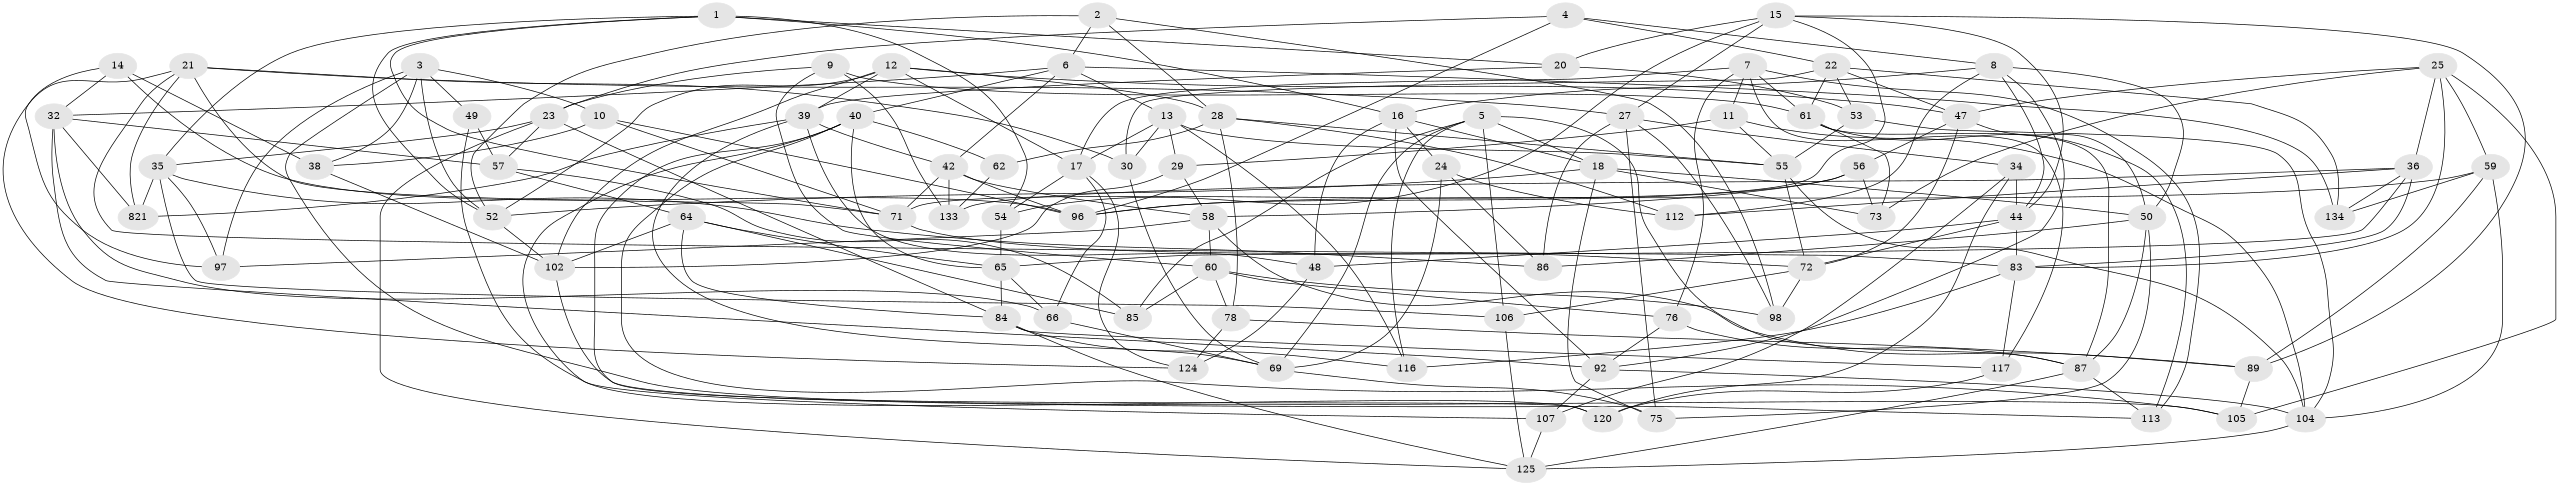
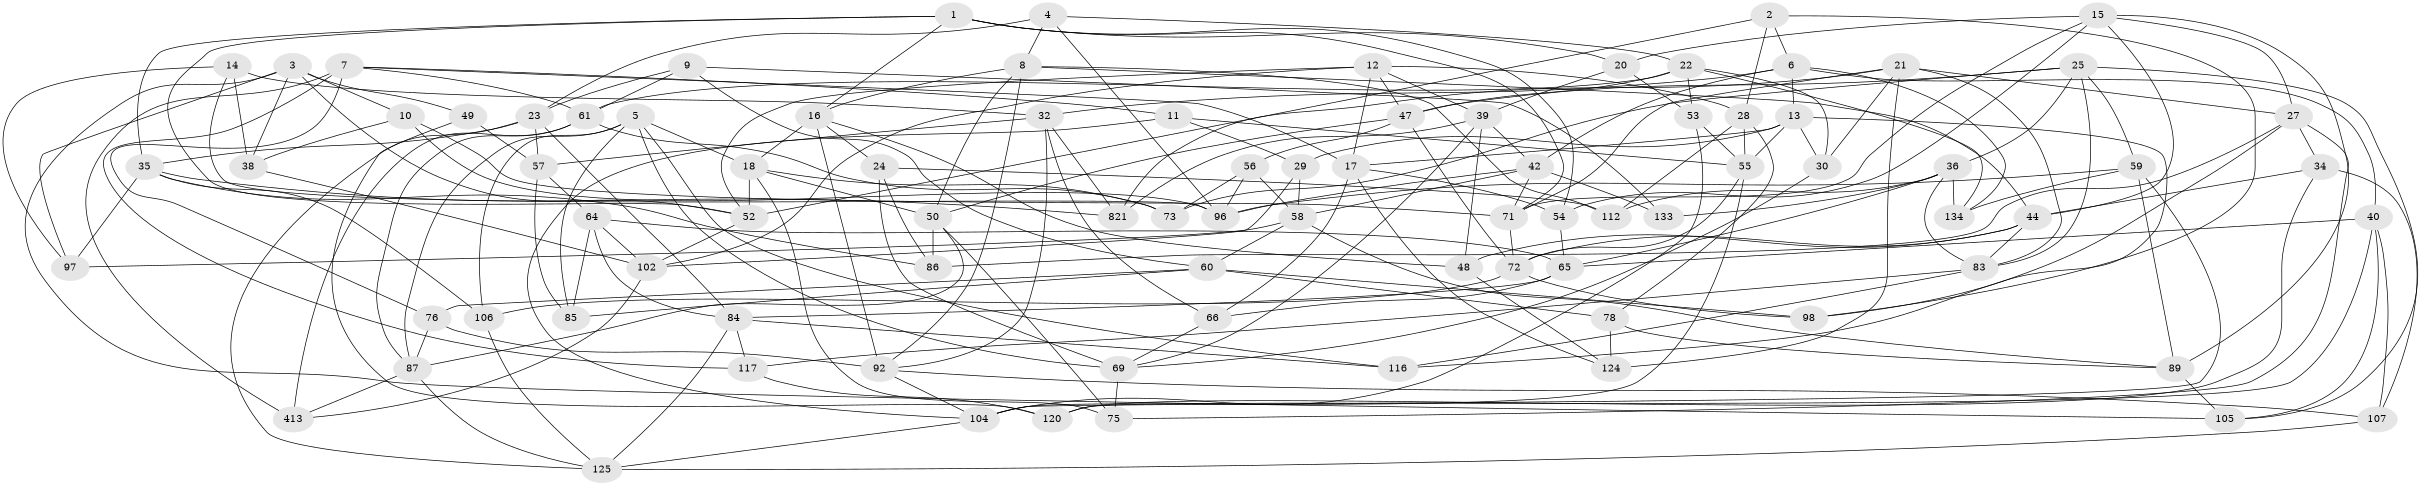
(999, 167) -> none
(2151, 419) -> (293, 419)
